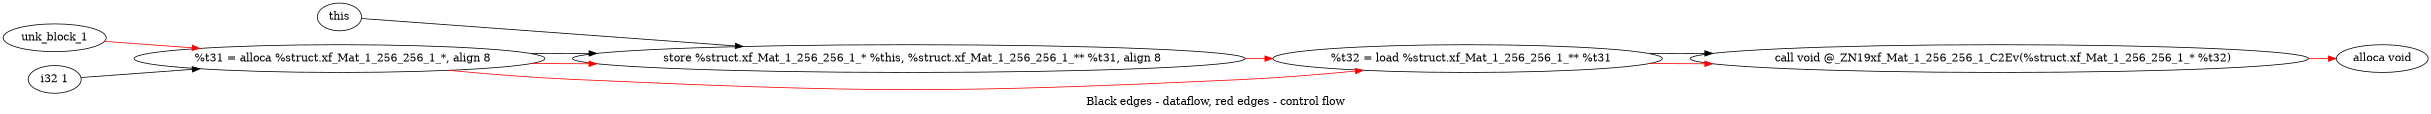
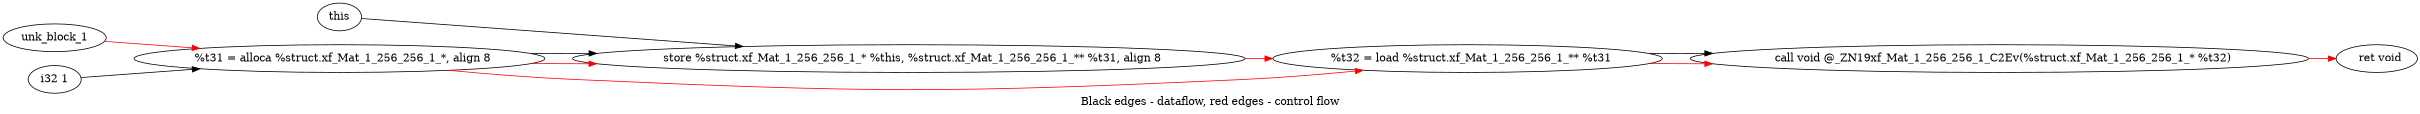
(2382, 59) -> (2377, 59)
